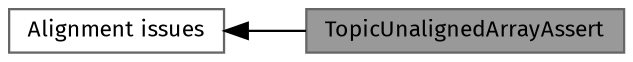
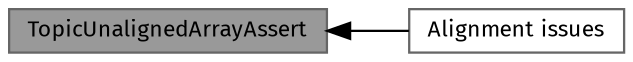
(277, 31) -> (380, 31)
